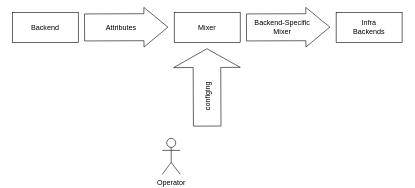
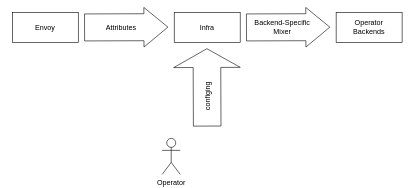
(45, 27) -> (45, 27)
(207, 27) -> (207, 27)
(369, 27) -> (369, 27)
